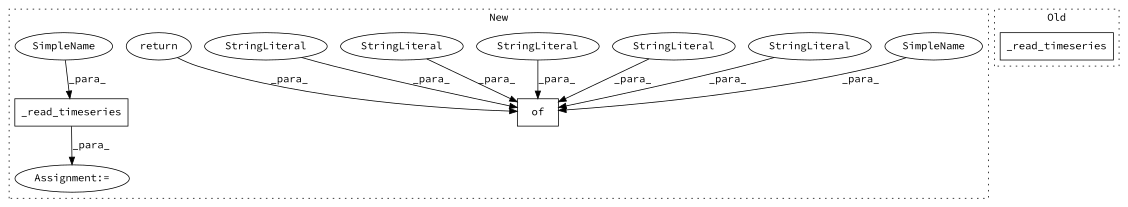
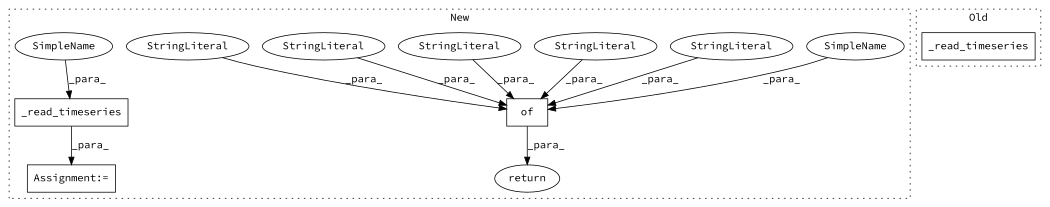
(341, 97) -> (527, 142)
(72, 179) -> (71, 179)
